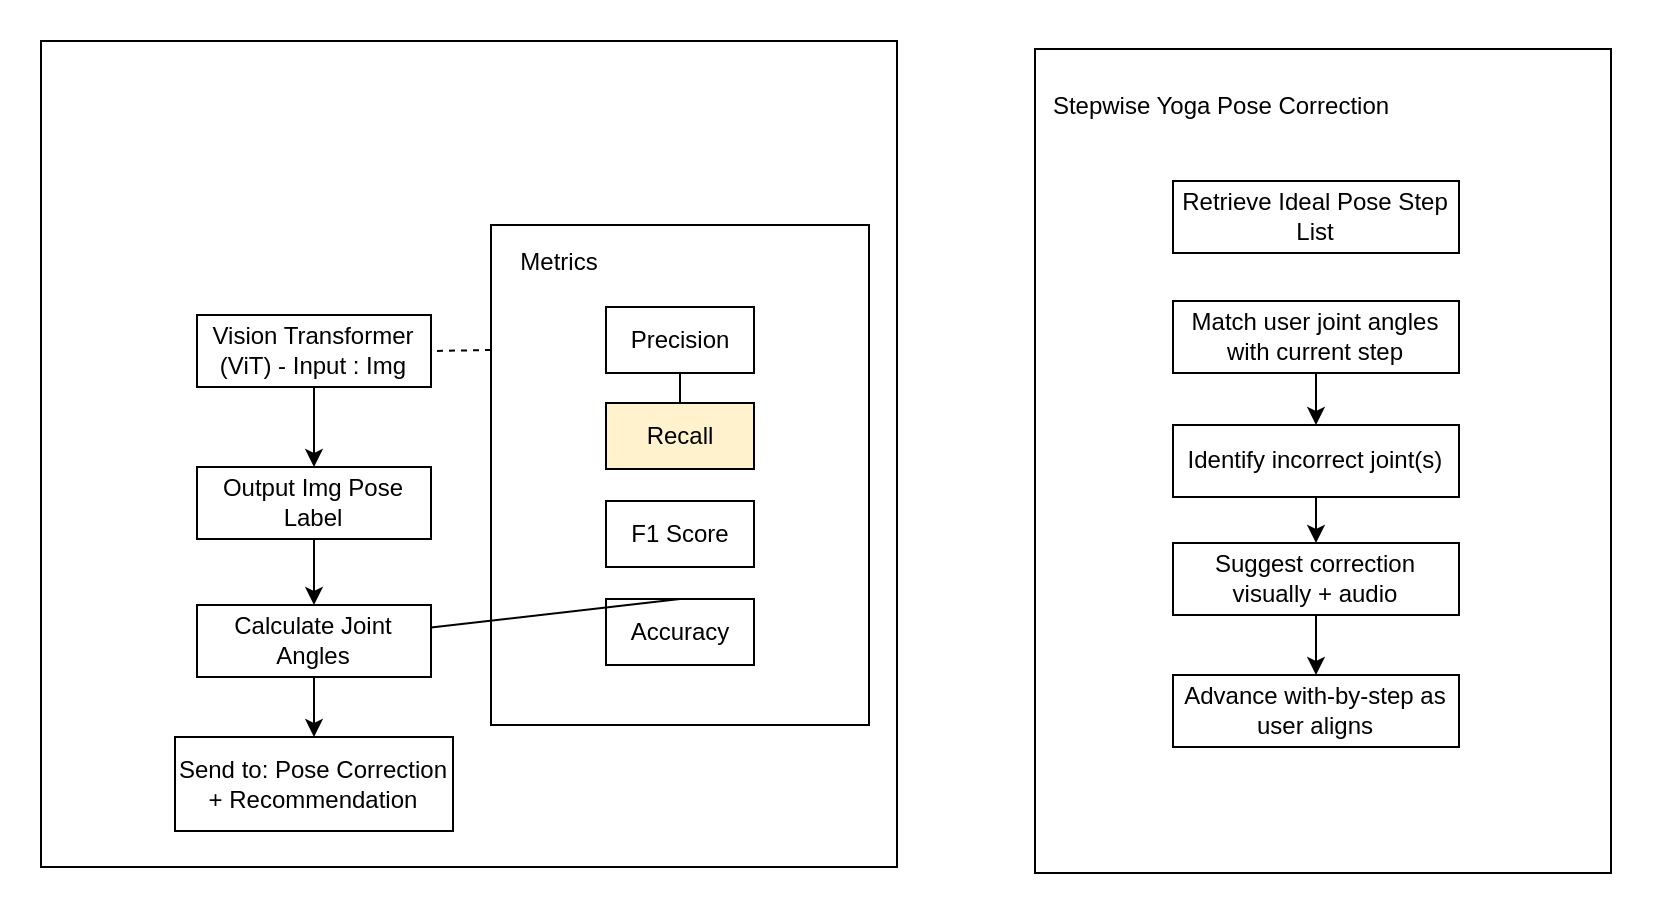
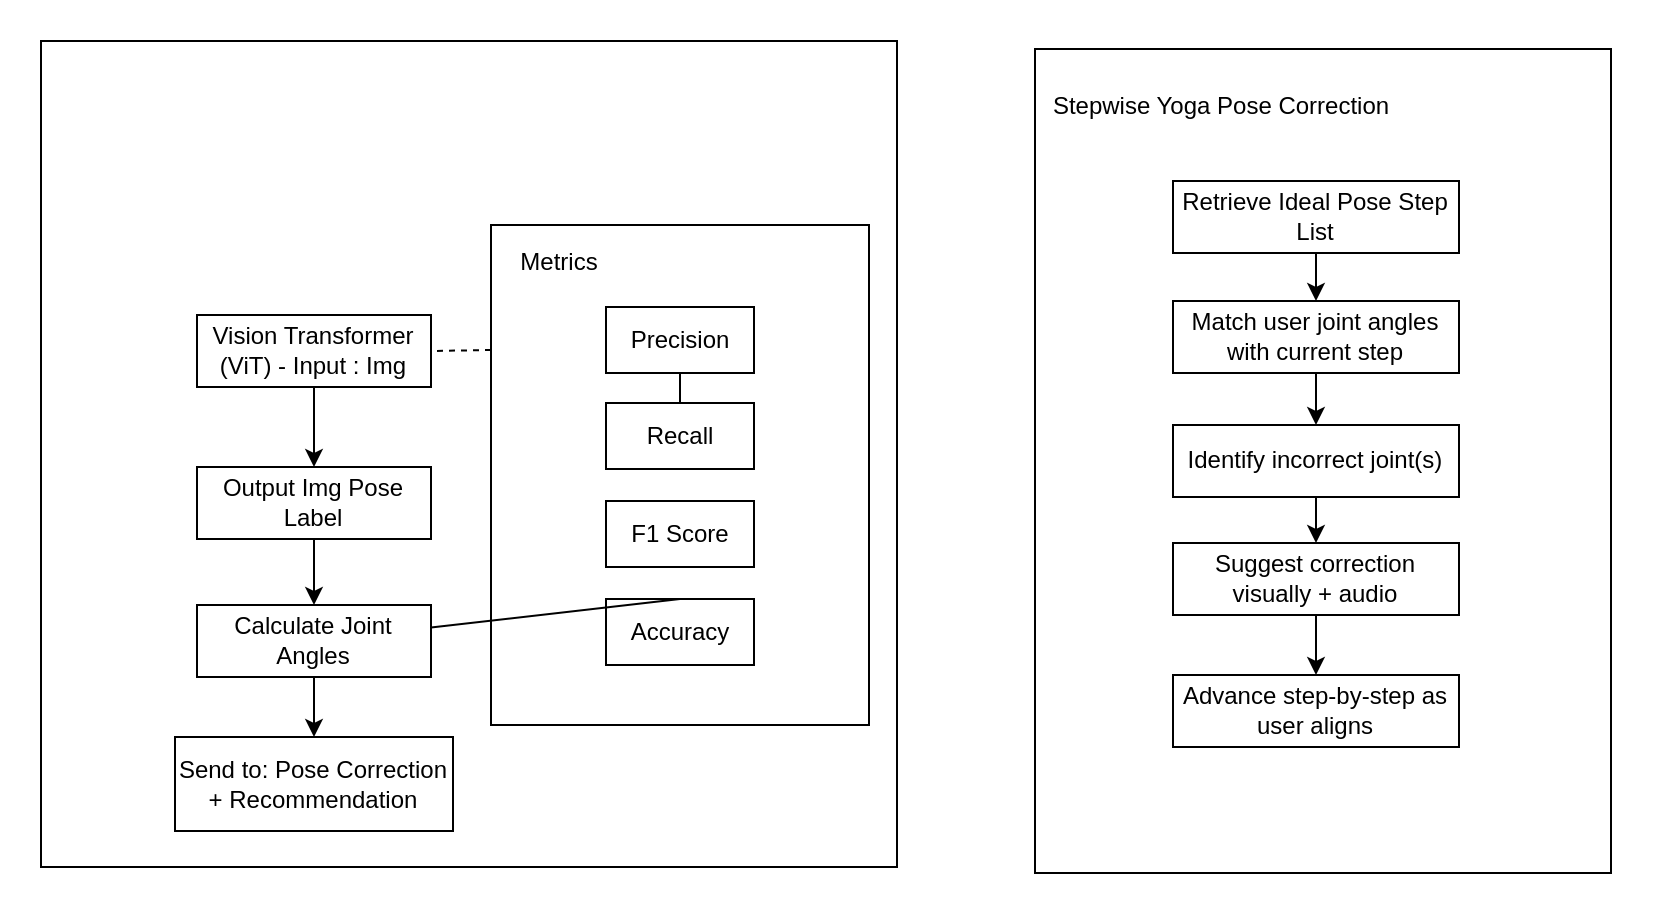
none -> (1316, 270)
(680, 436) -> (680, 436)
(1316, 711) -> (1316, 711)
